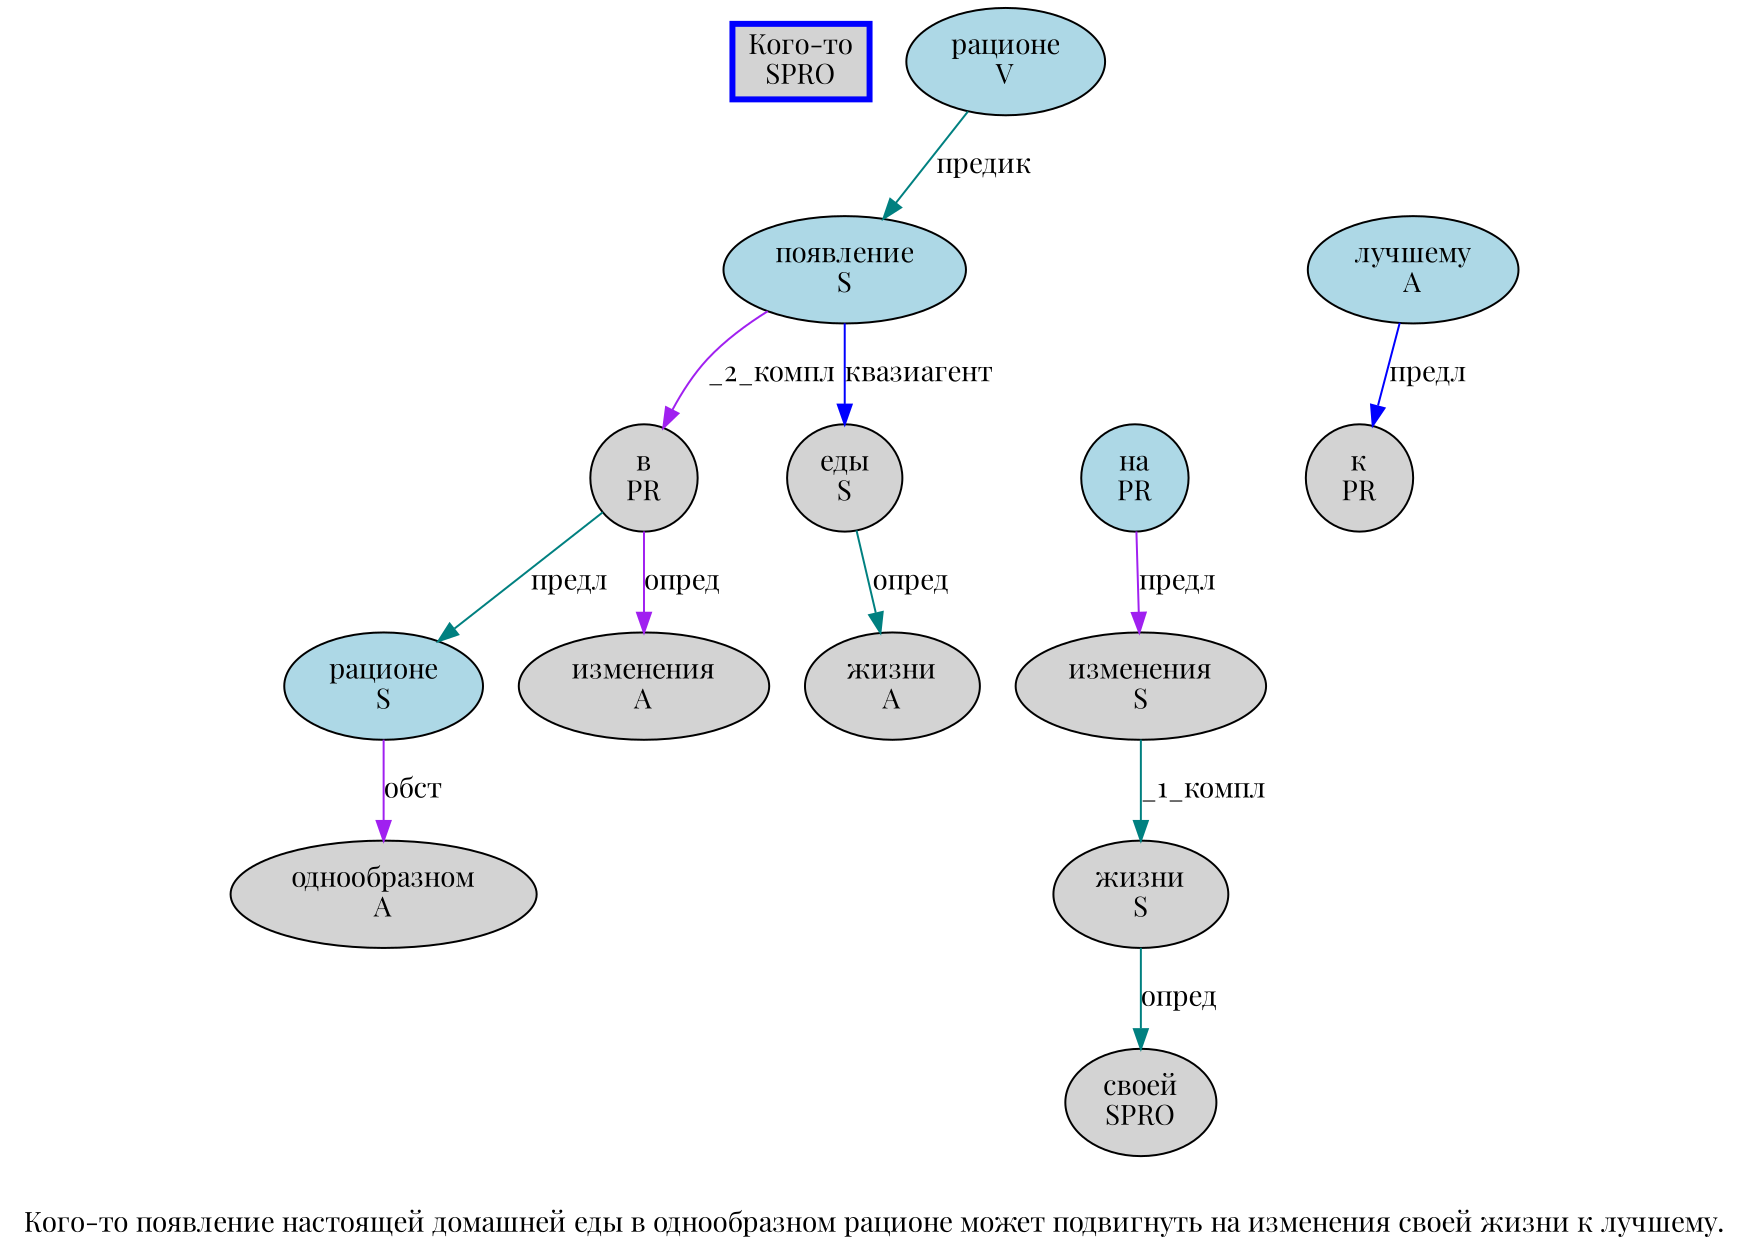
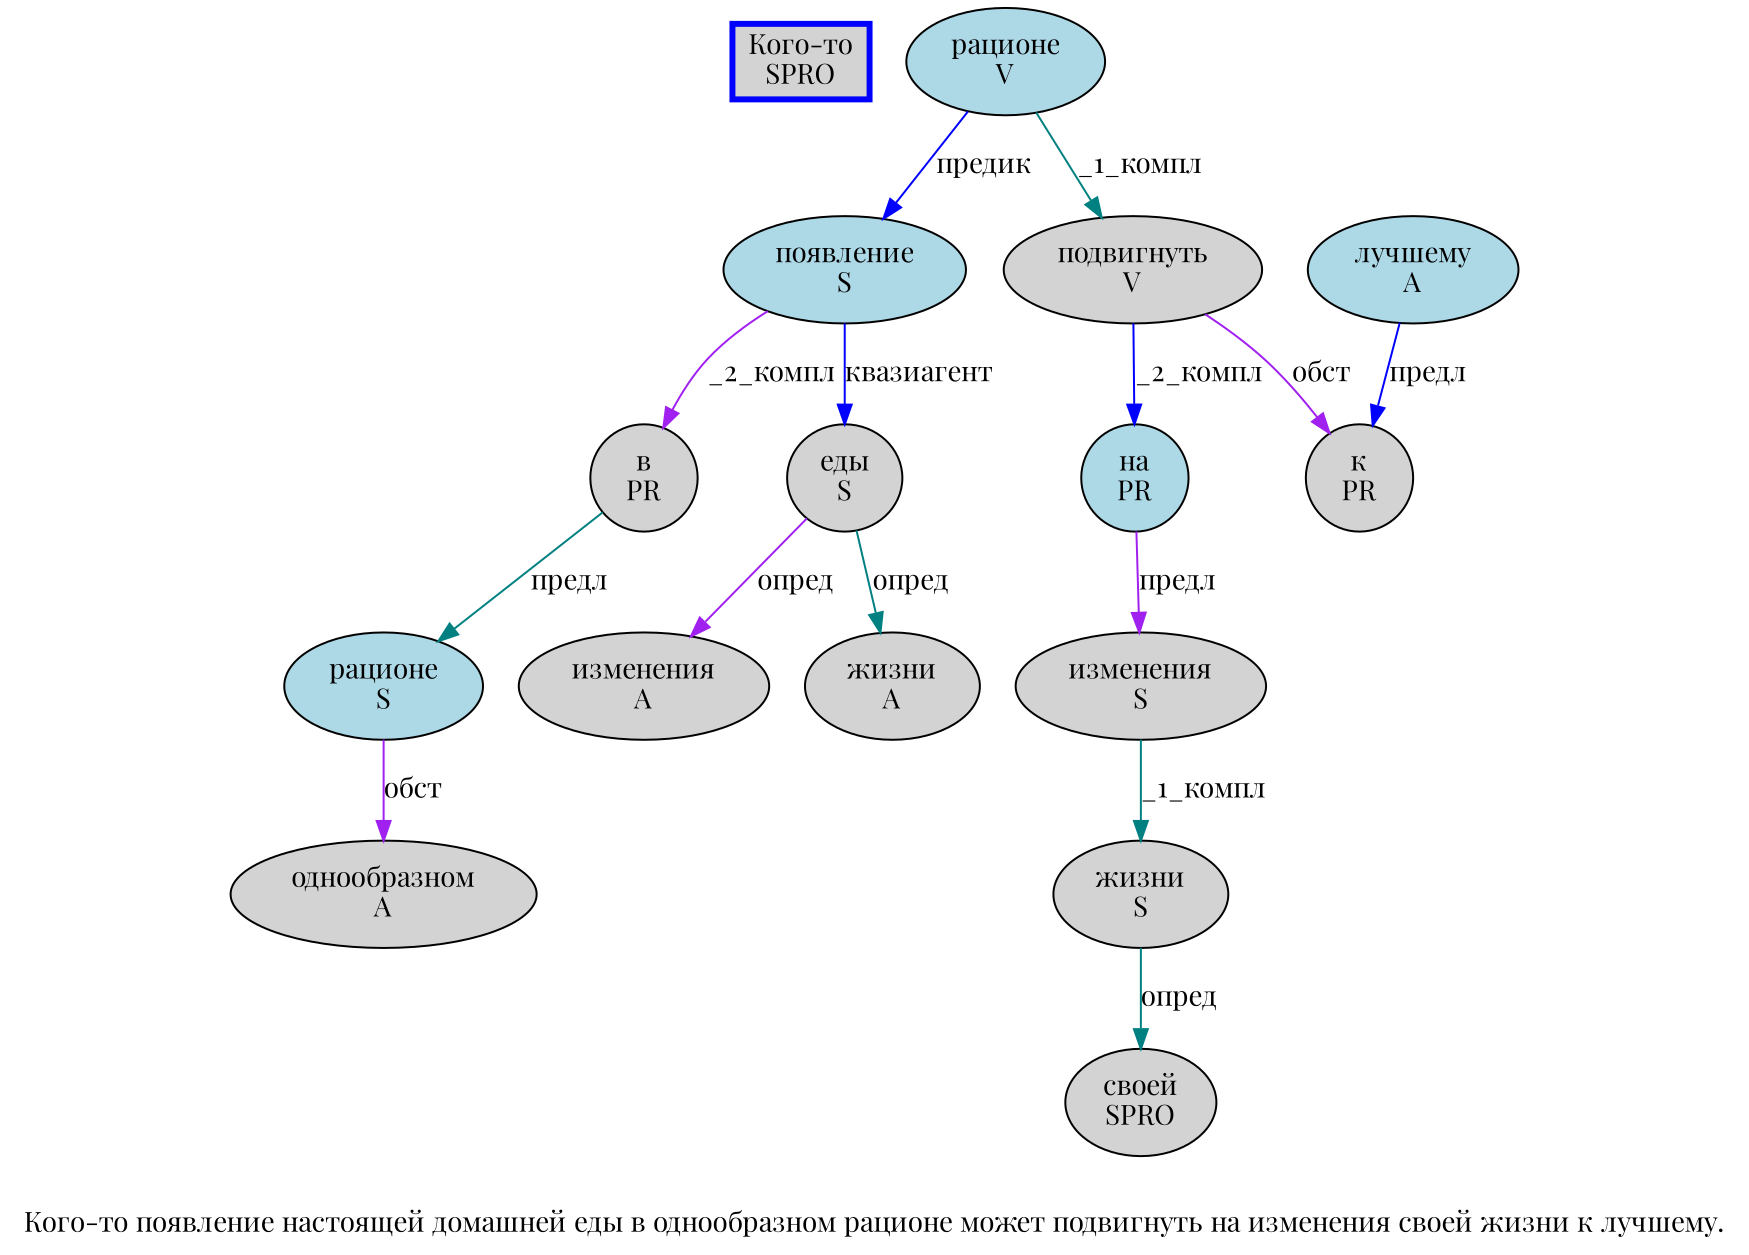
(932, 157) -> (932, 157)
none -> (1133, 270)
(644, 572) -> (756, 570)
